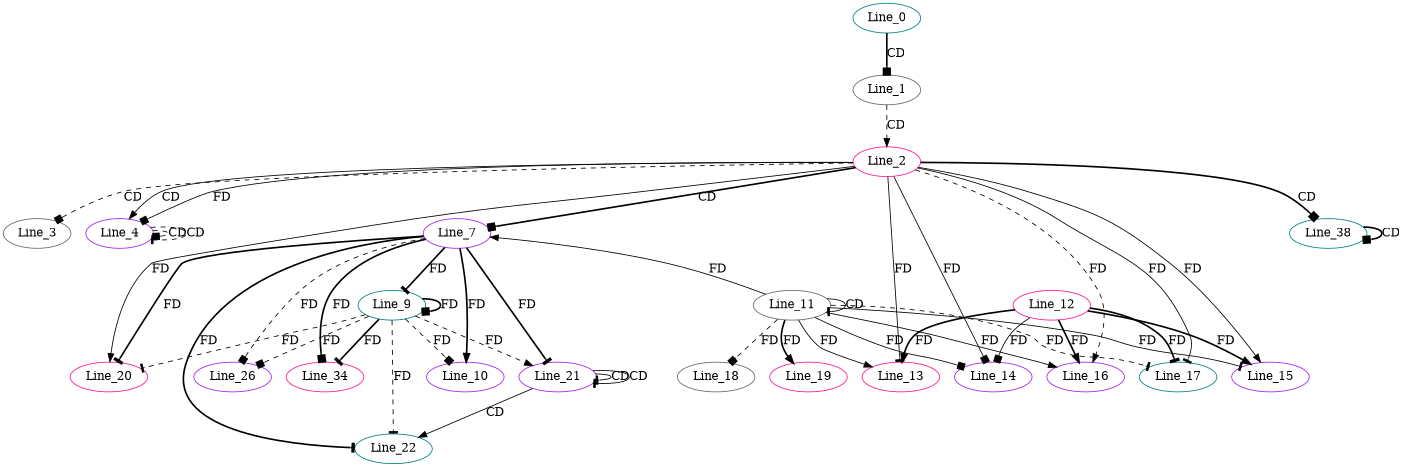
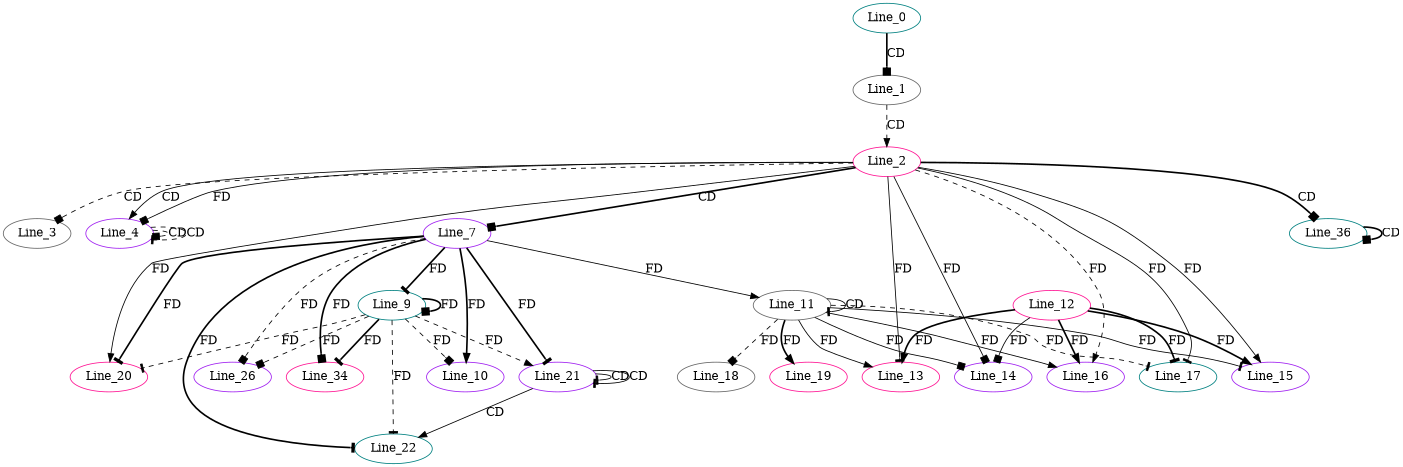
(1328, 233) -> (1328, 233)
(634, 256) -> (619, 268)
